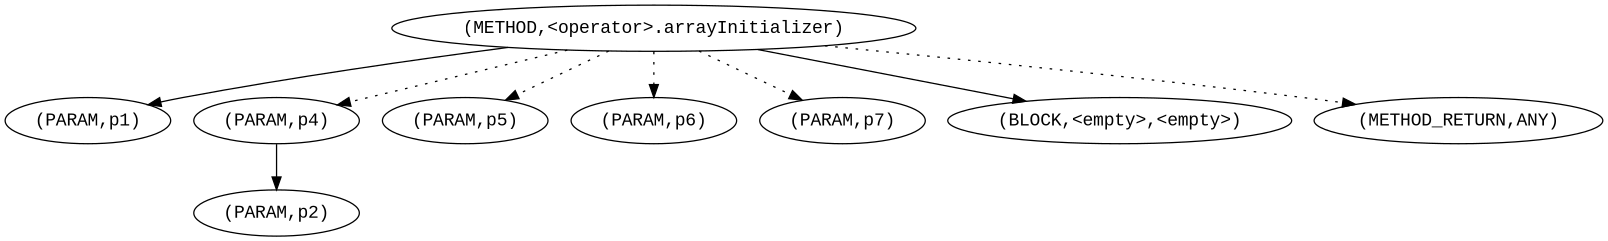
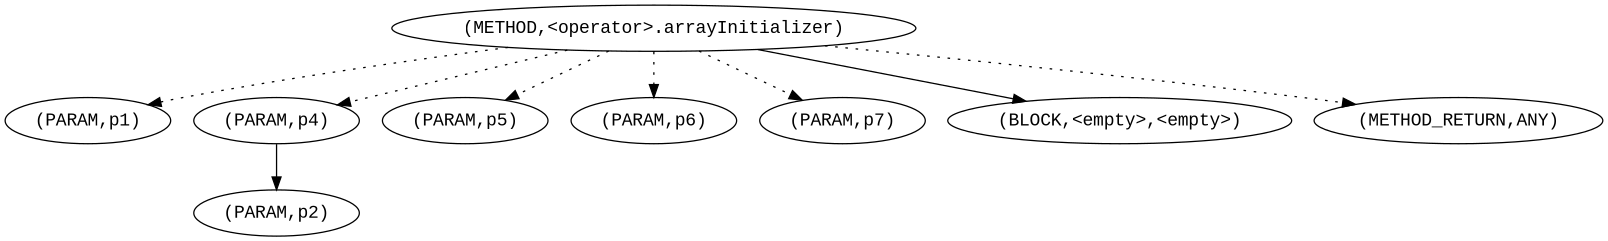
(334, 72) -> (334, 72)
